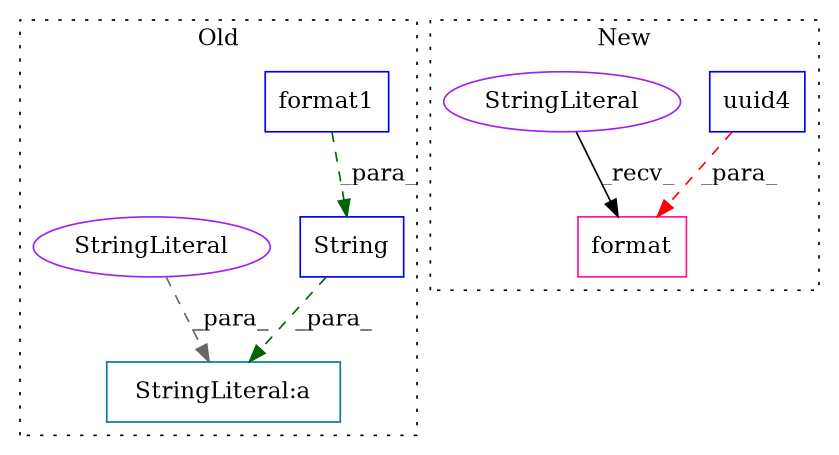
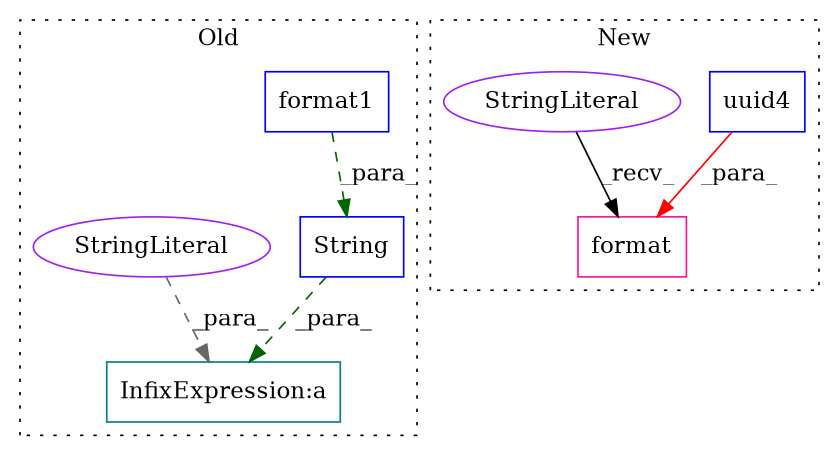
(700, 168) -> (700, 168)
(224, 392) -> (224, 392)
